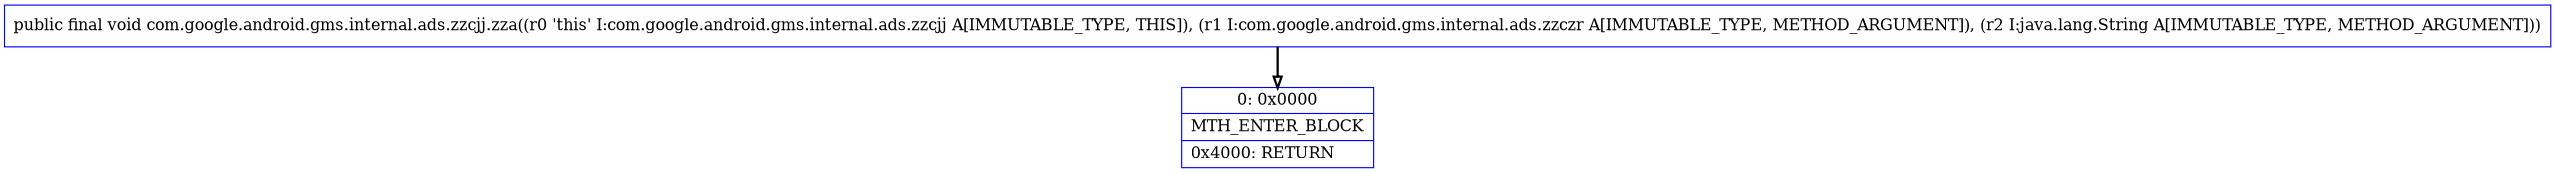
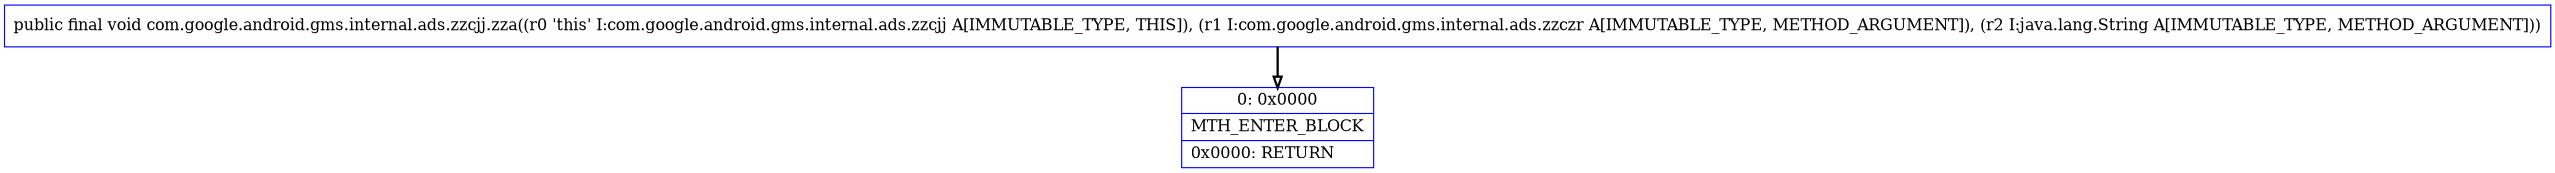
(1270, 154) -> (1270, 154)
